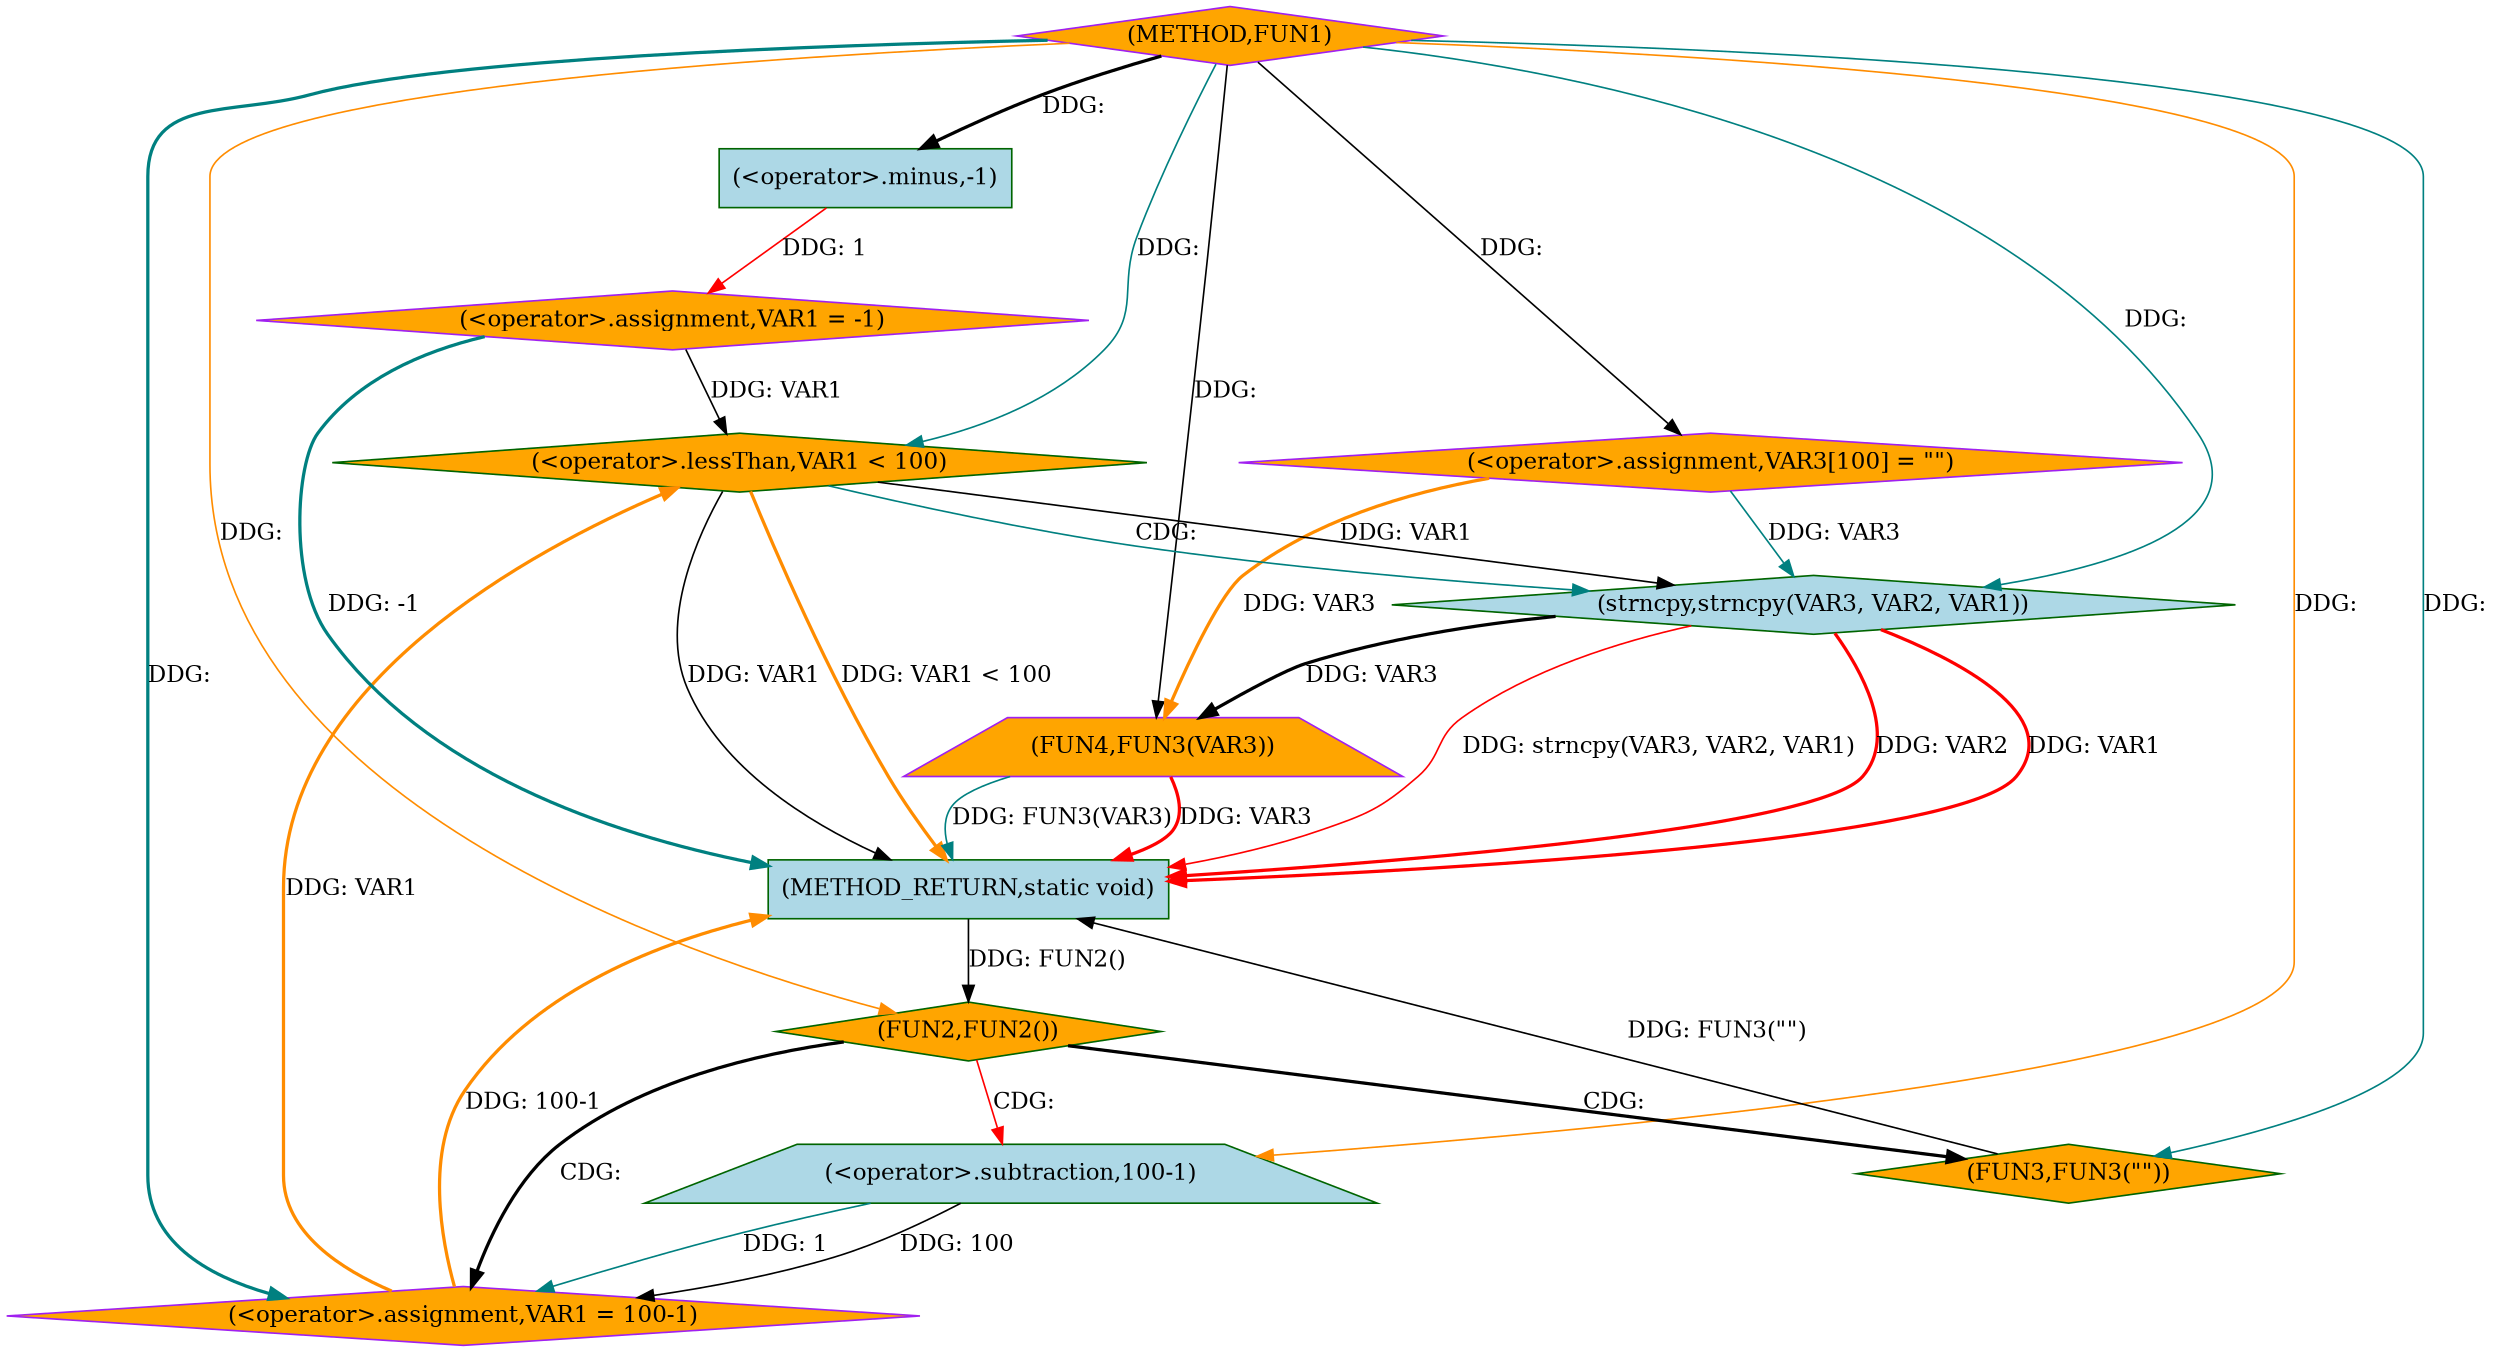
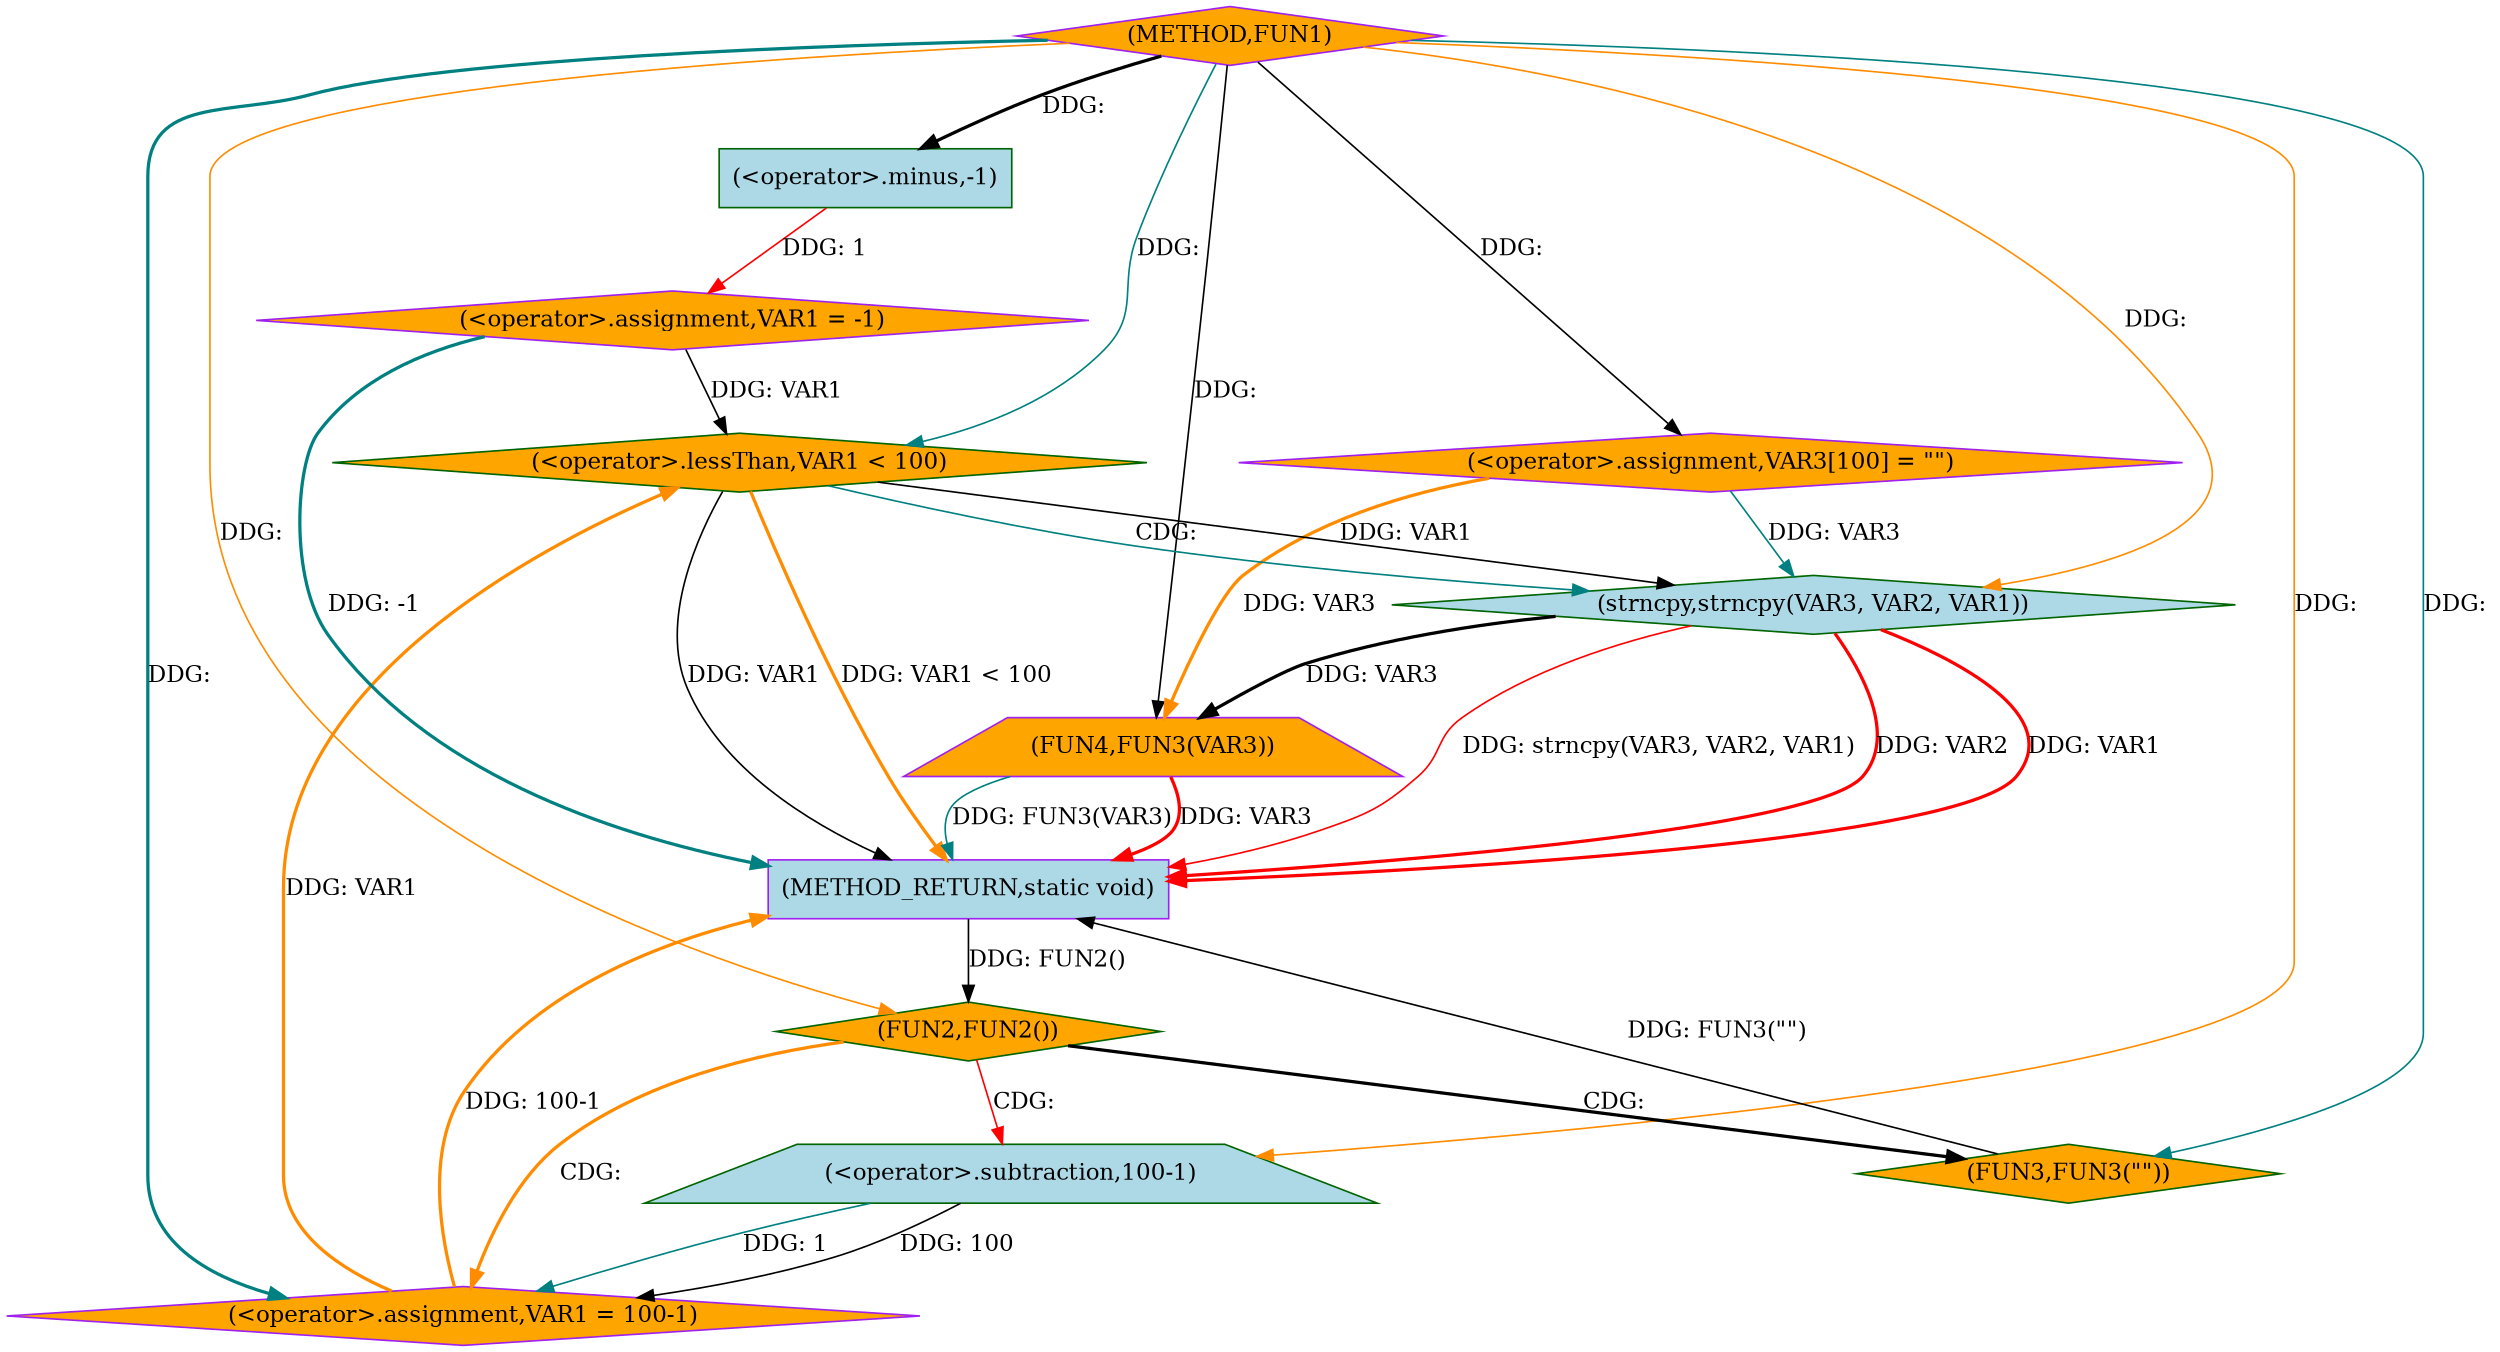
(1955, 221) -> (1955, 221)
(968, 889) -> (968, 889)
(624, 1104) -> (624, 1104)
